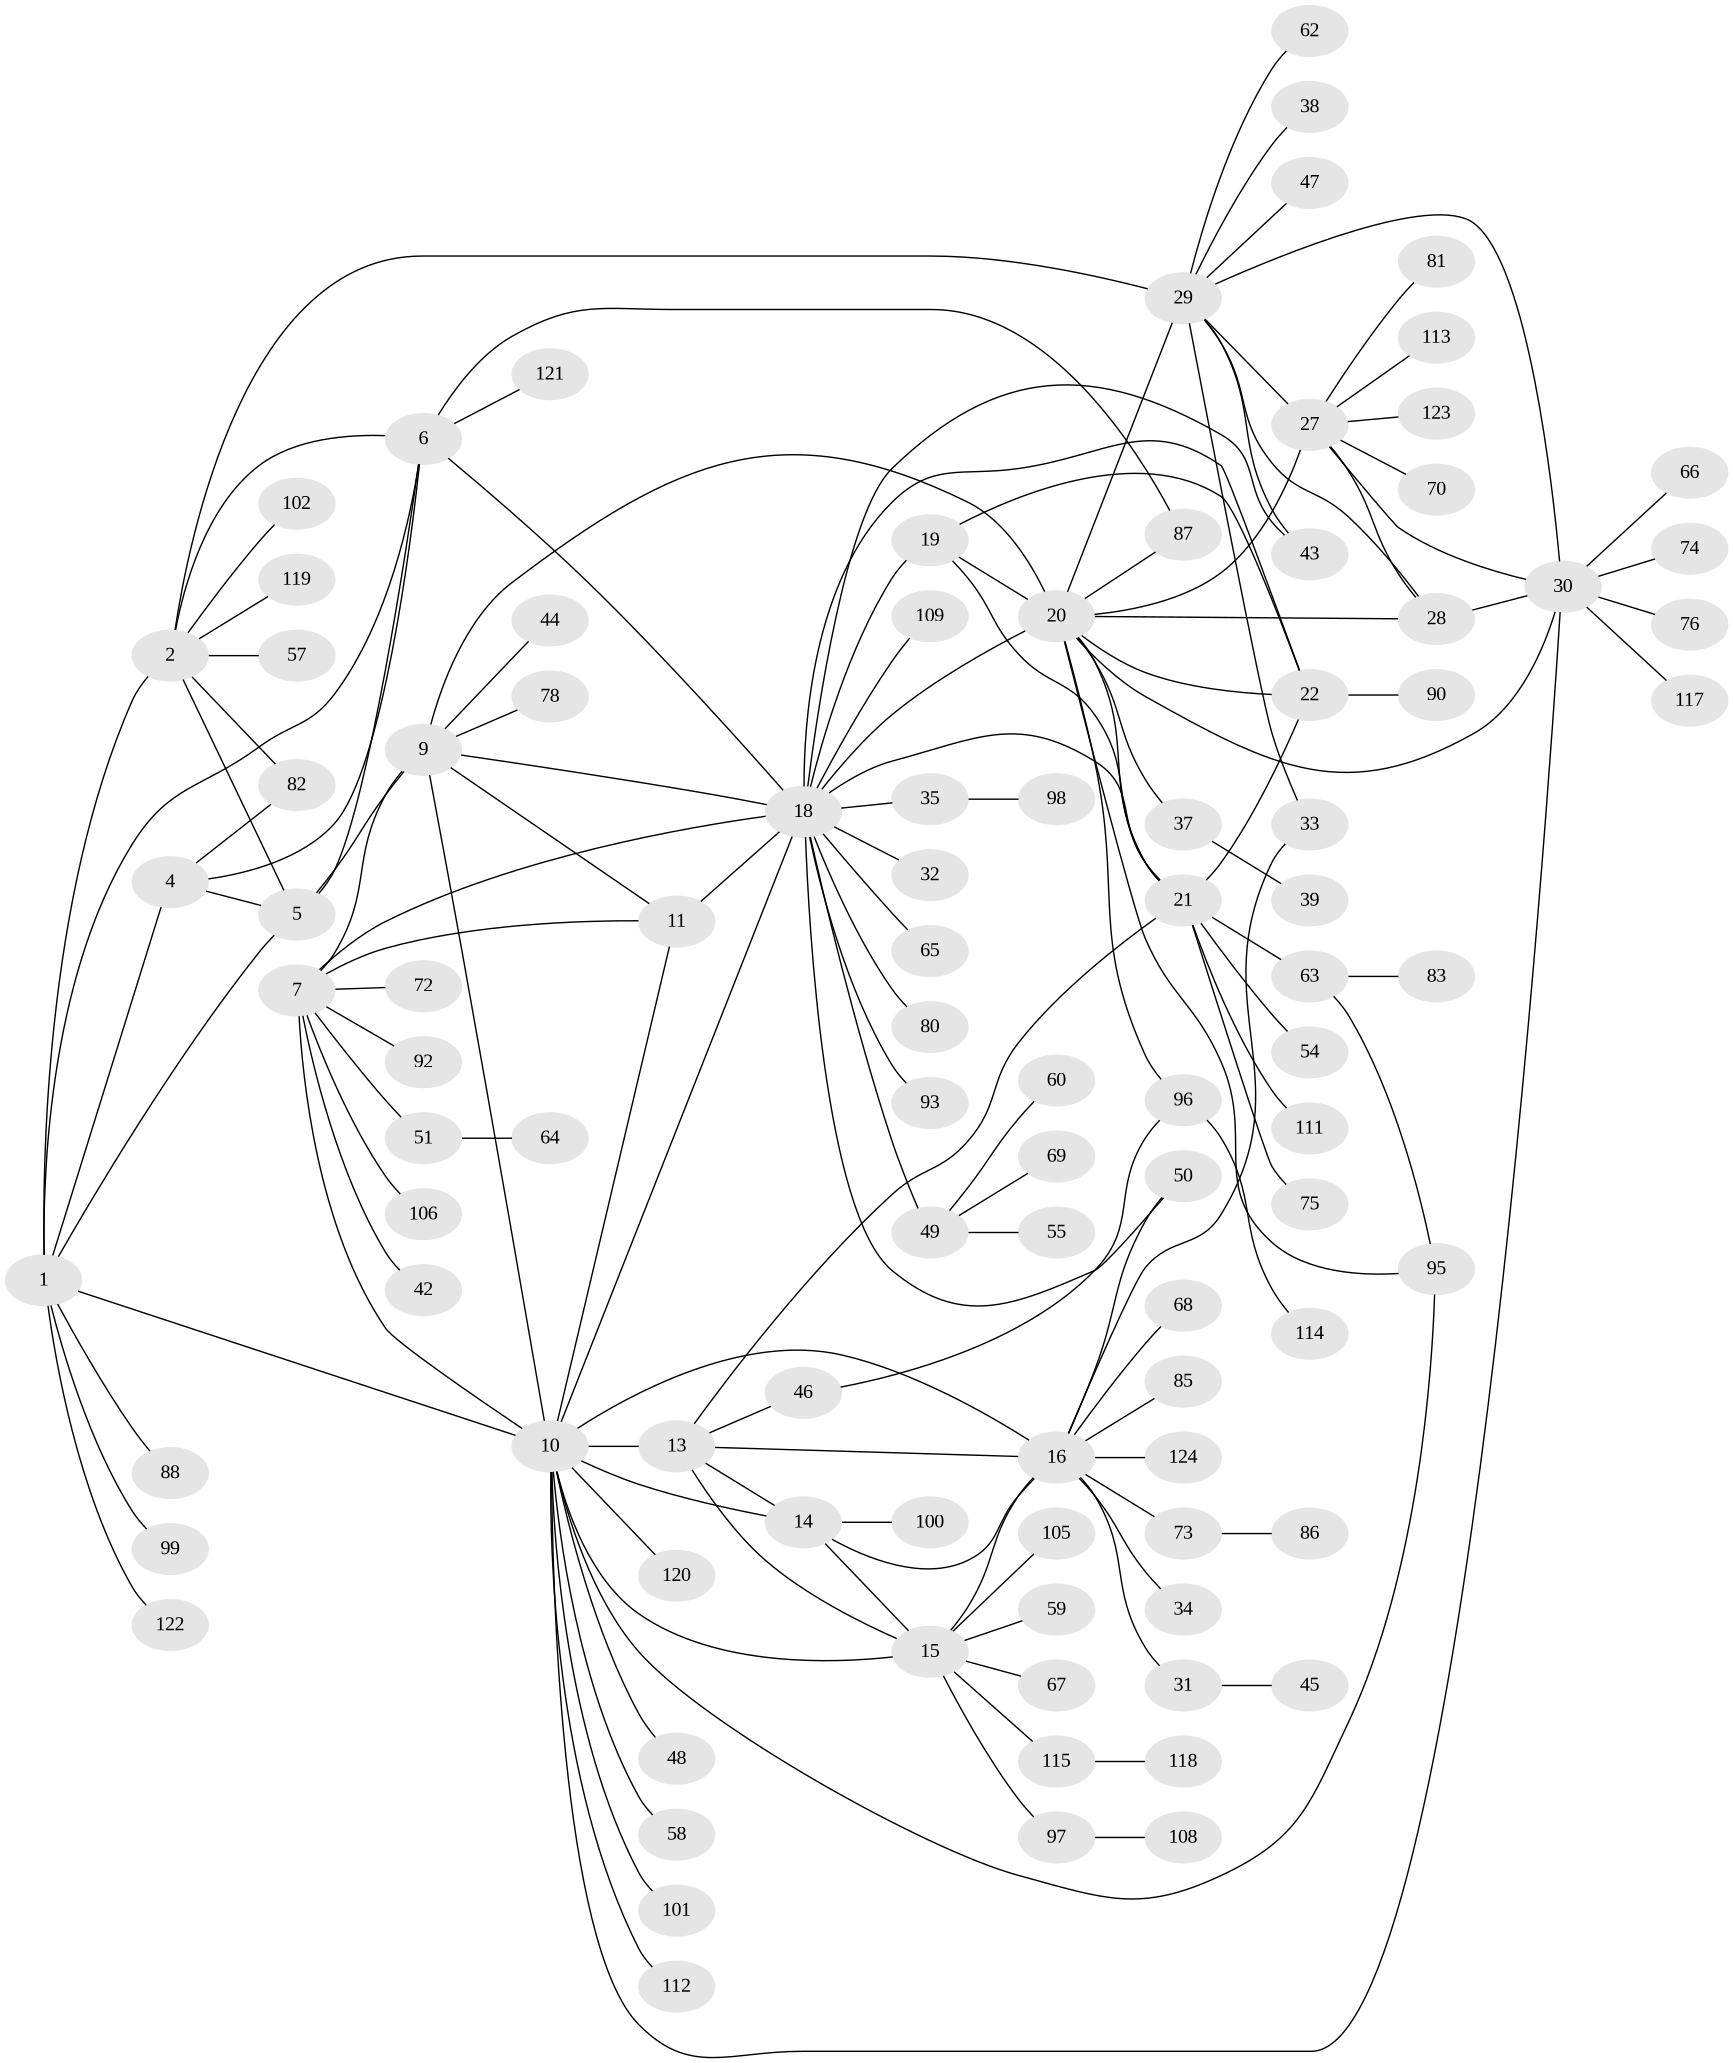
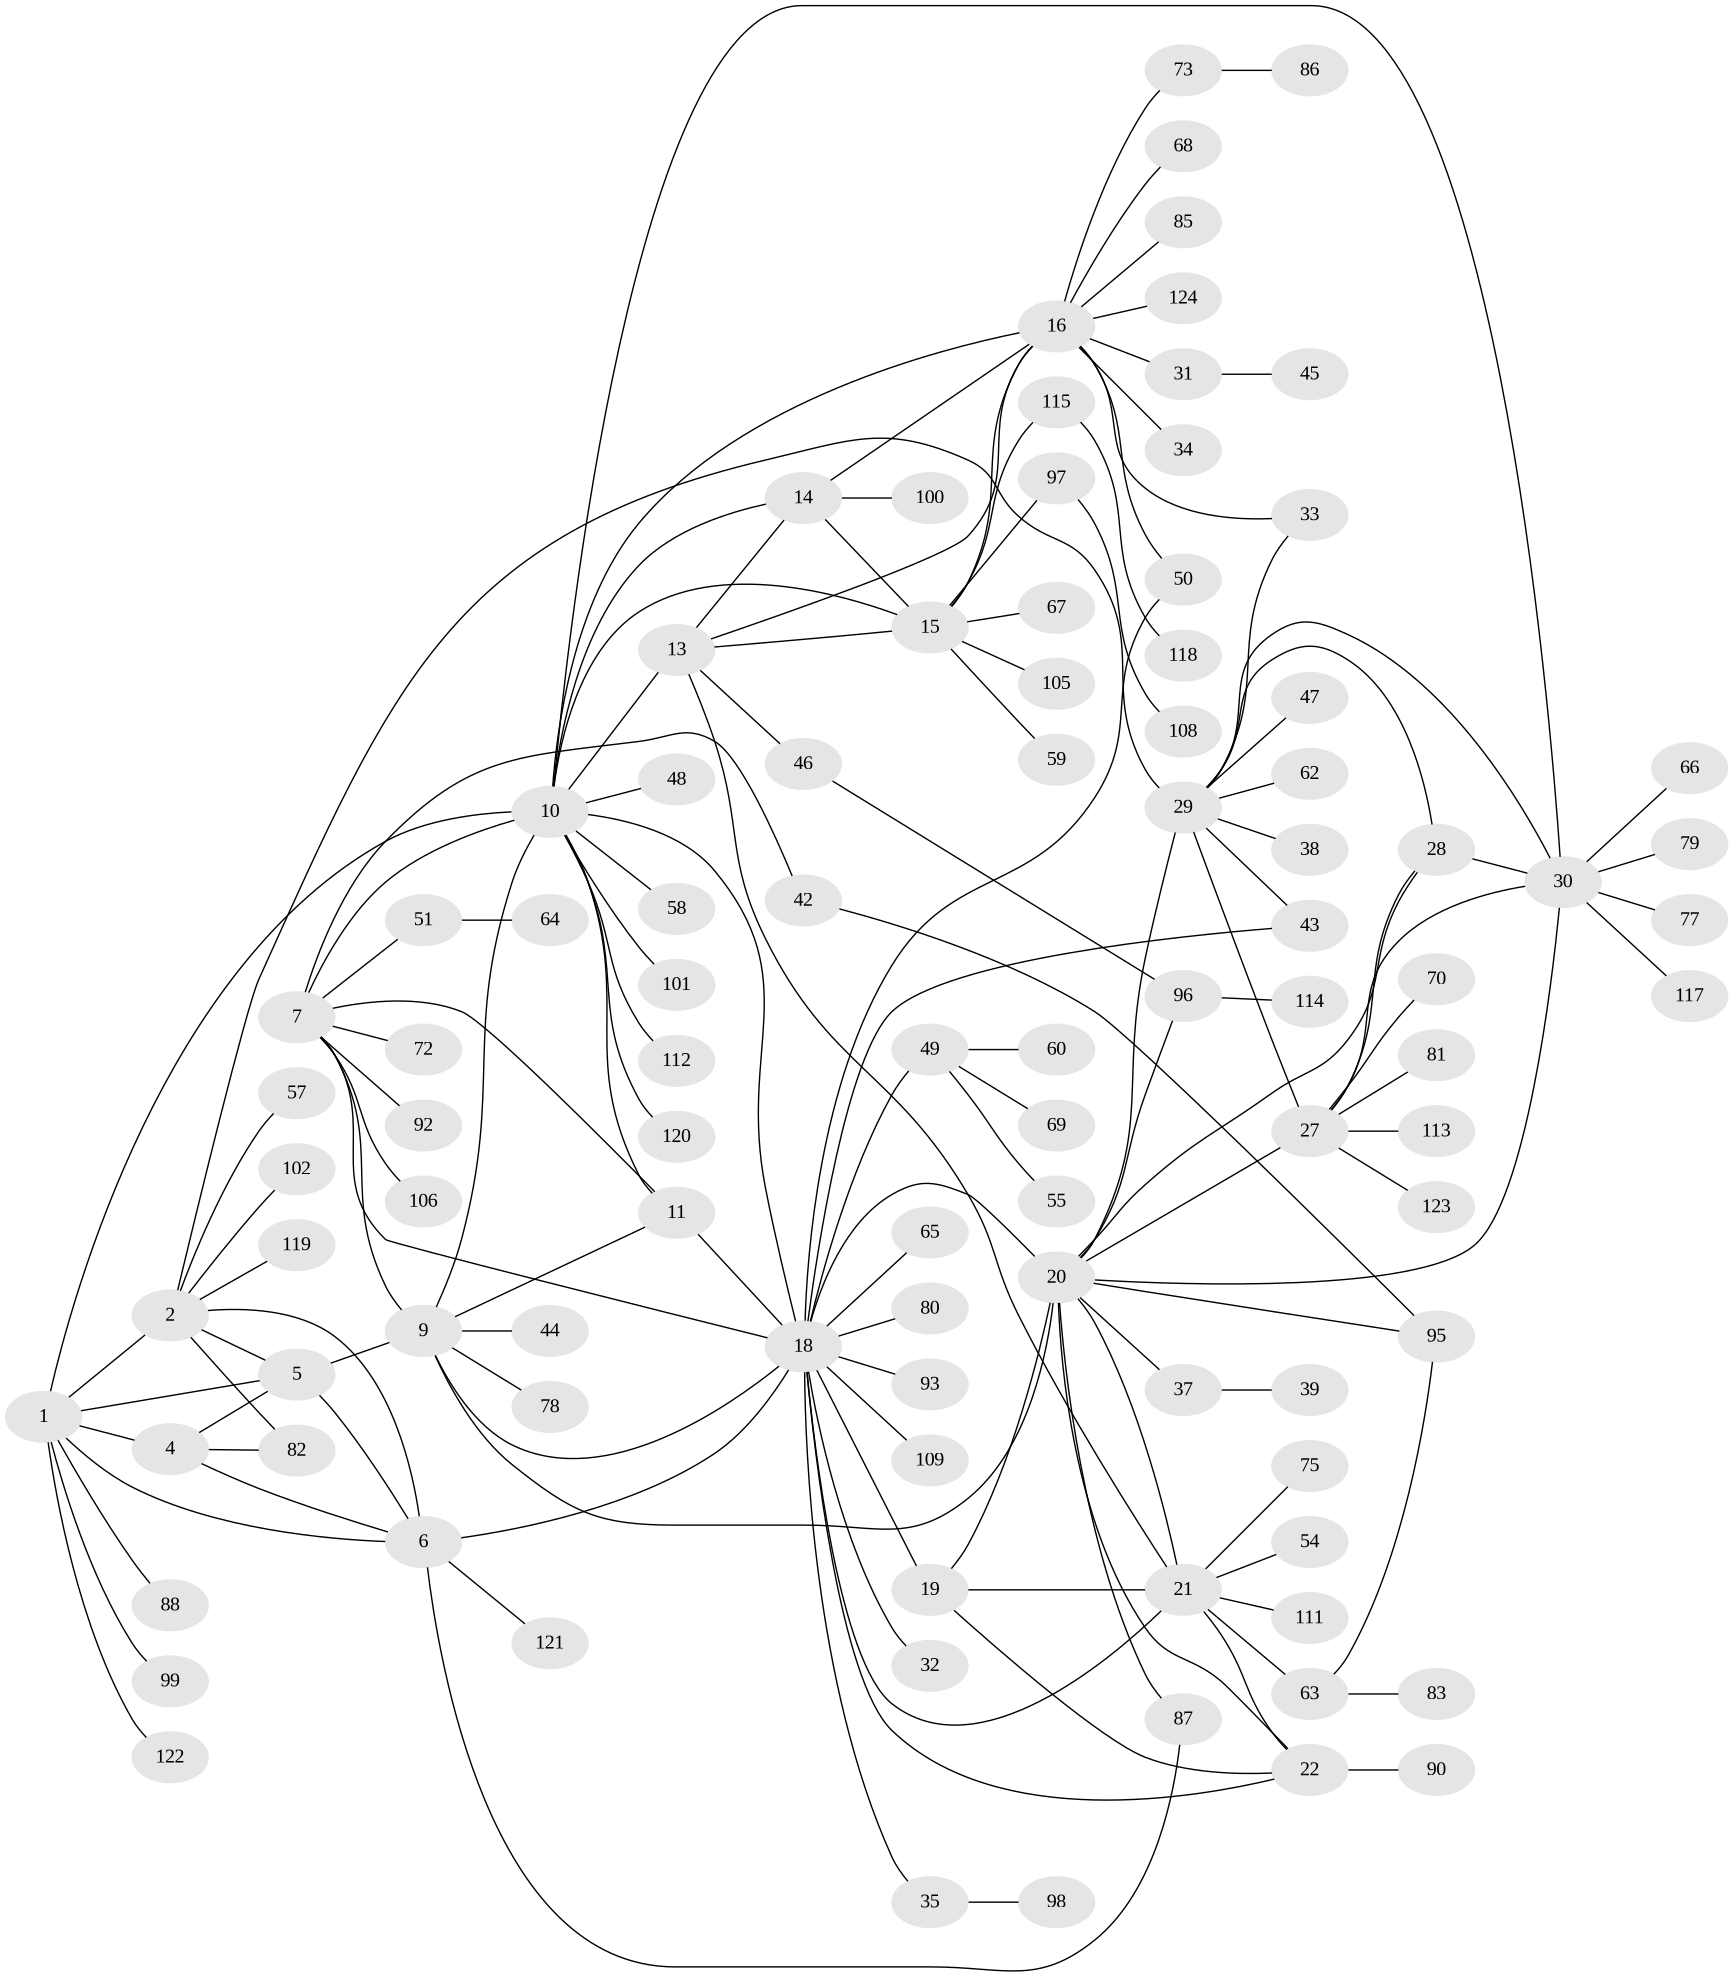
(1690, 549) -> (1690, 844)
(1690, 625) -> (1690, 920)
(1121, 1898) -> (1144, 1053)
